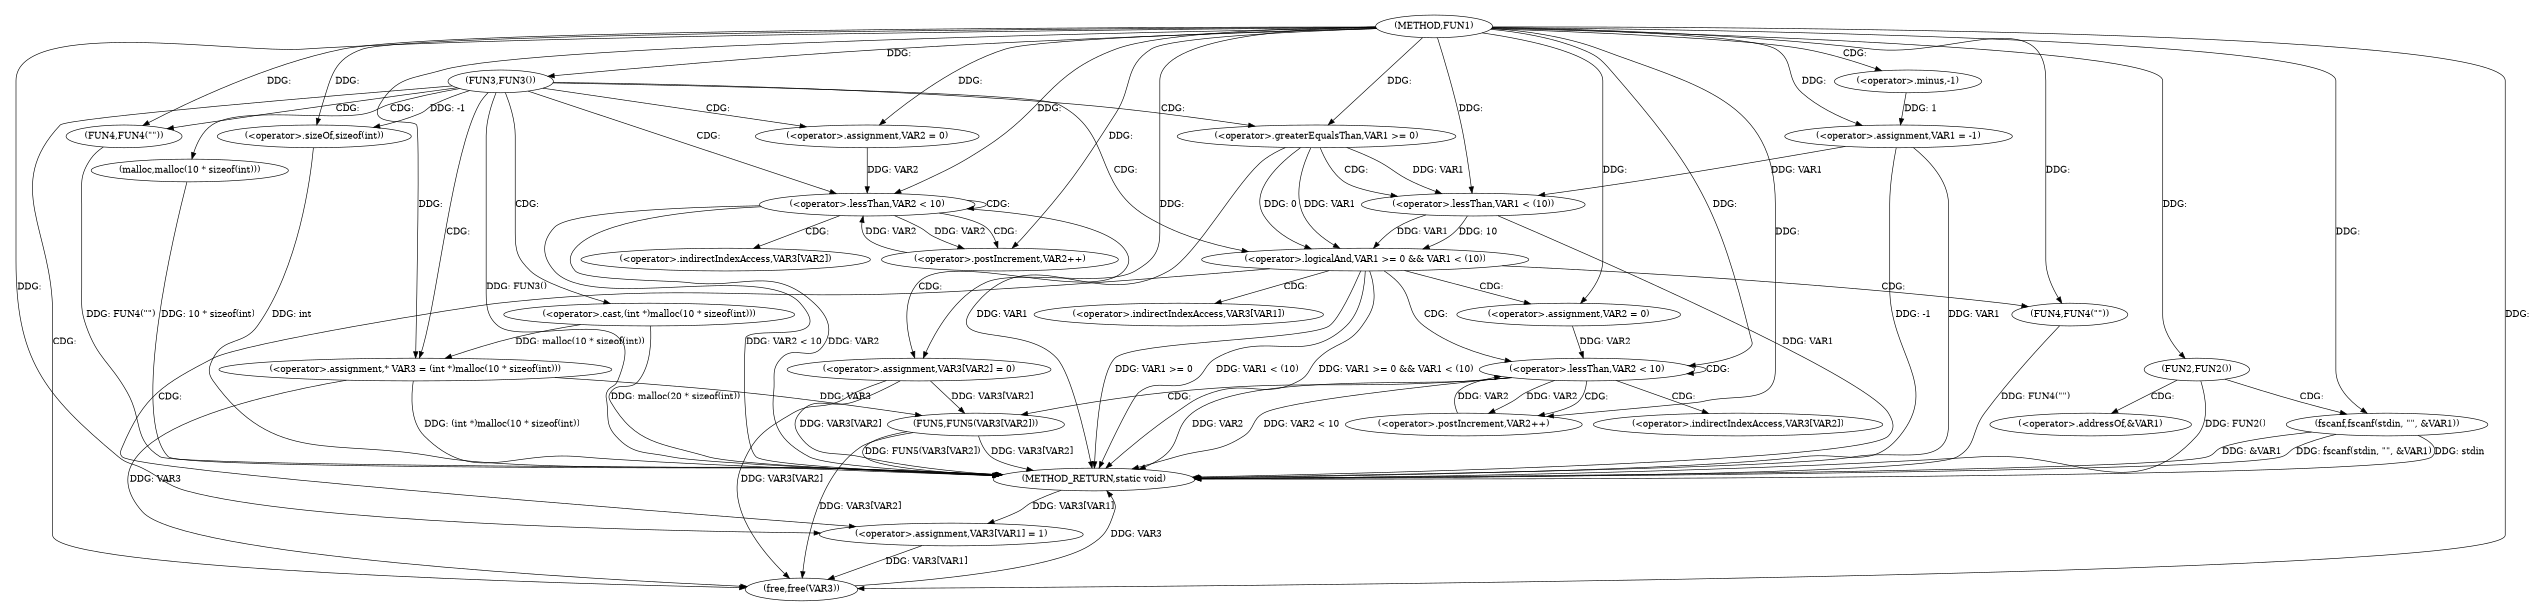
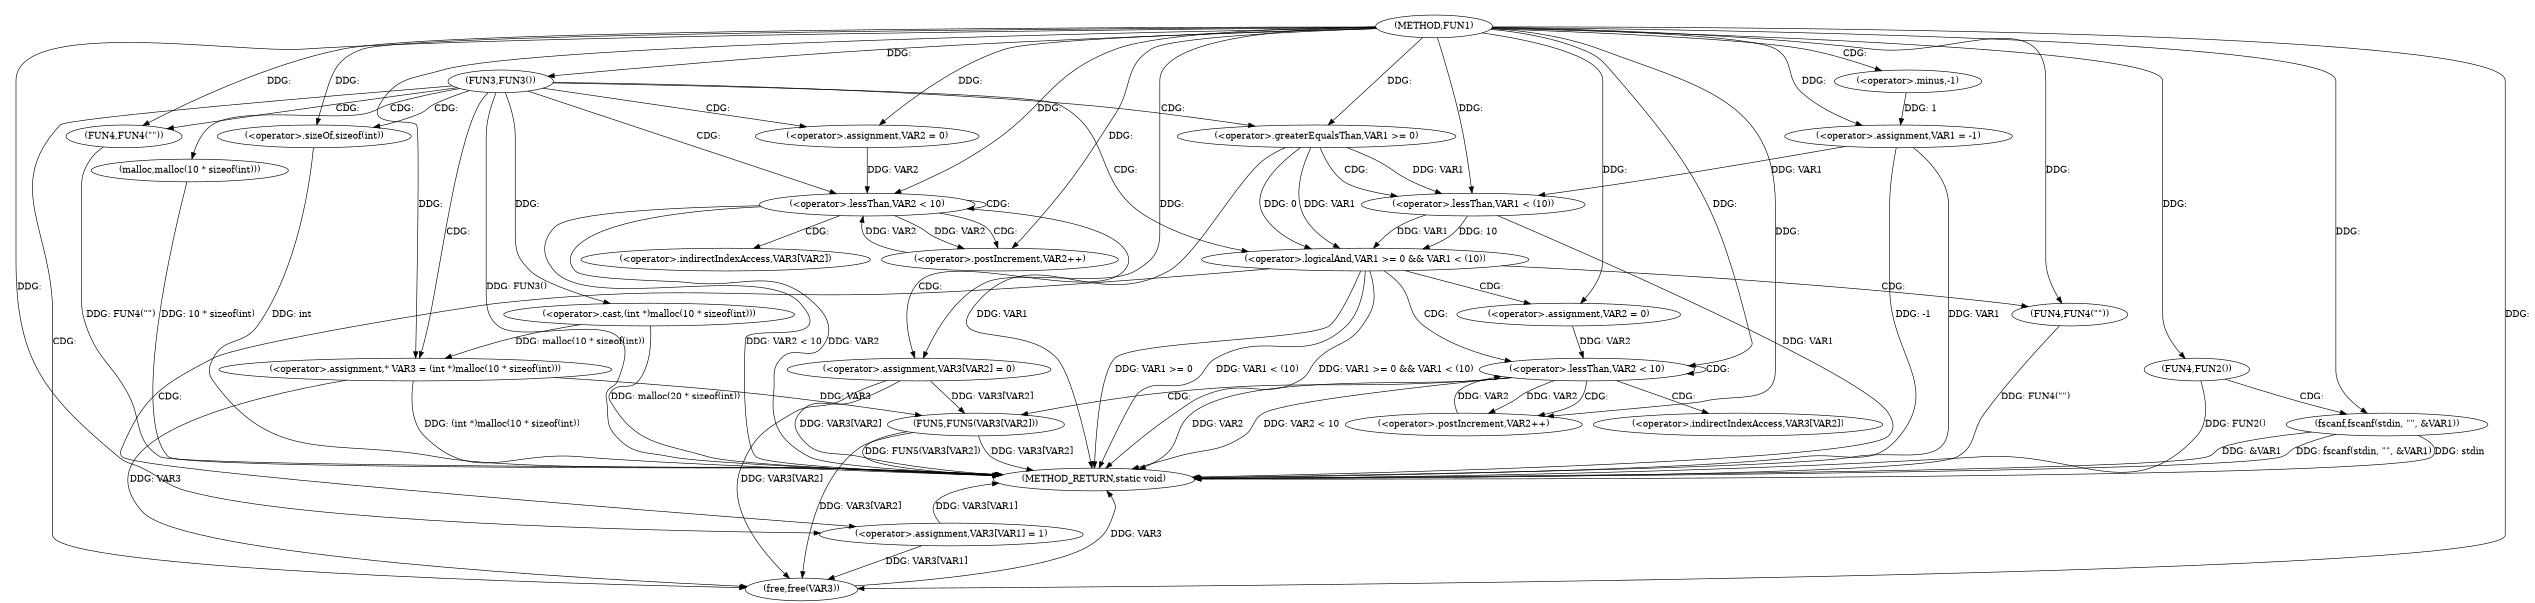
(448, 109) -> (448, 109)
(529, 205) -> (529, 205)
(1179, 315) -> none
(2197, 370) -> (2197, 370)
(2091, 425) -> none
(1027, 505) -> (951, 493)
